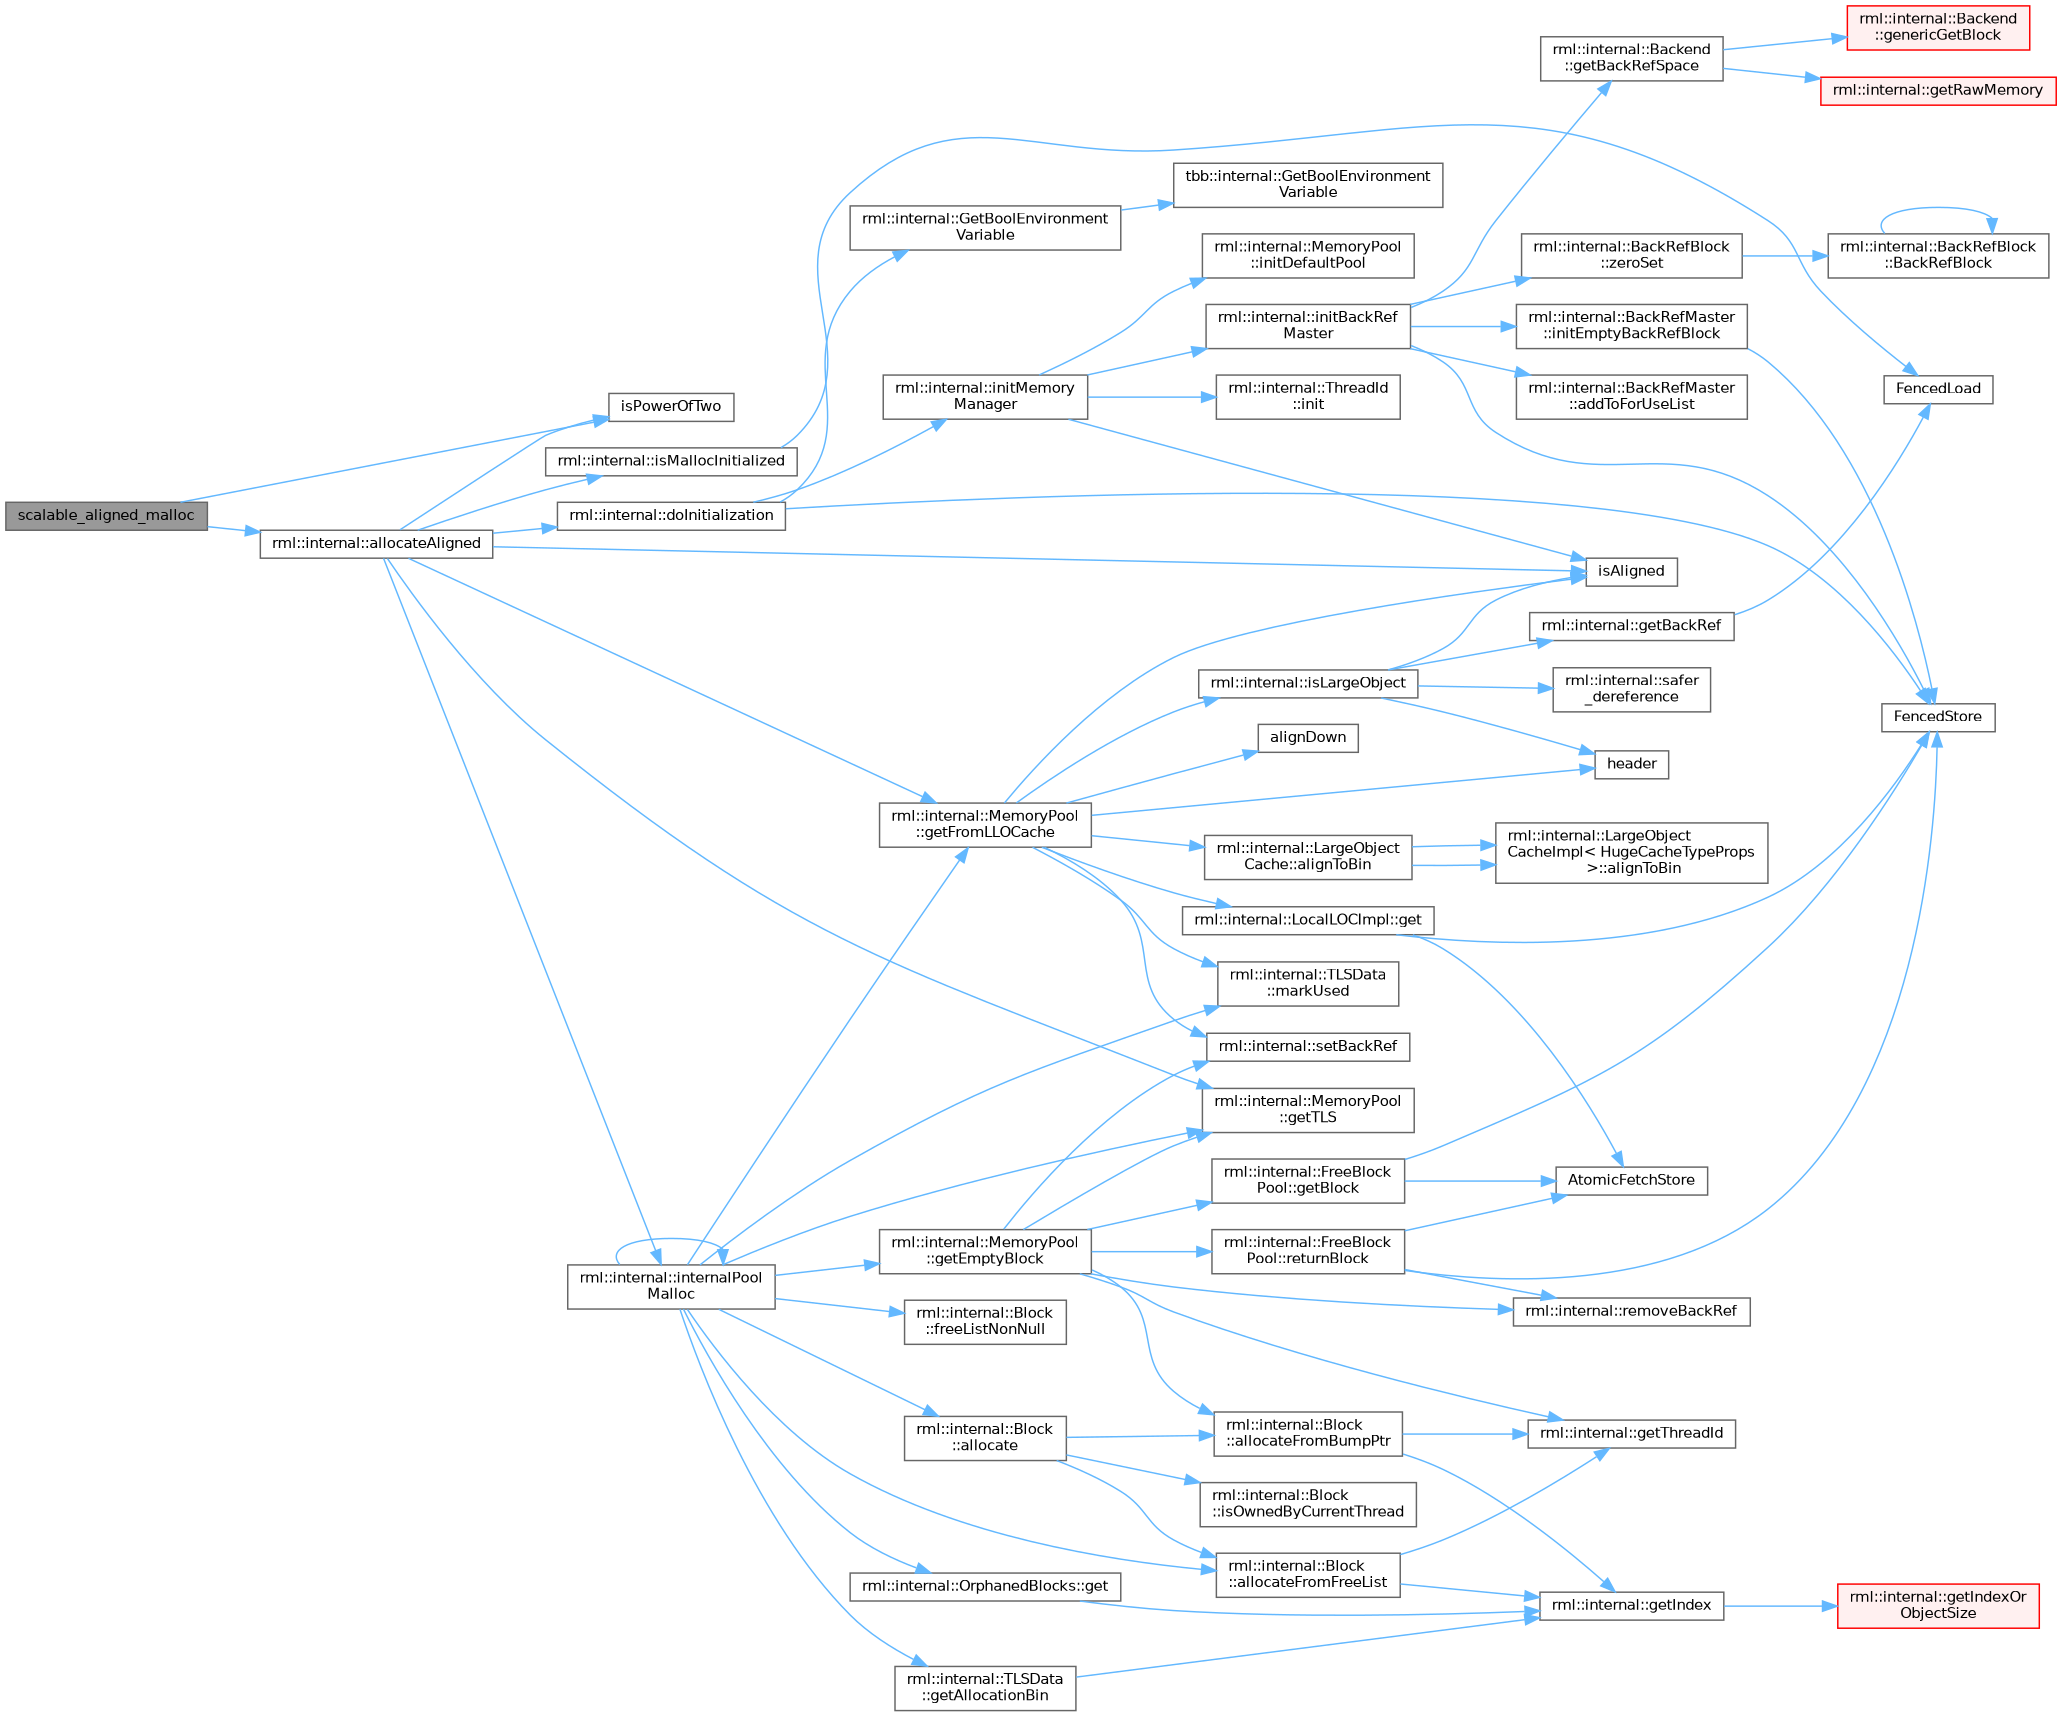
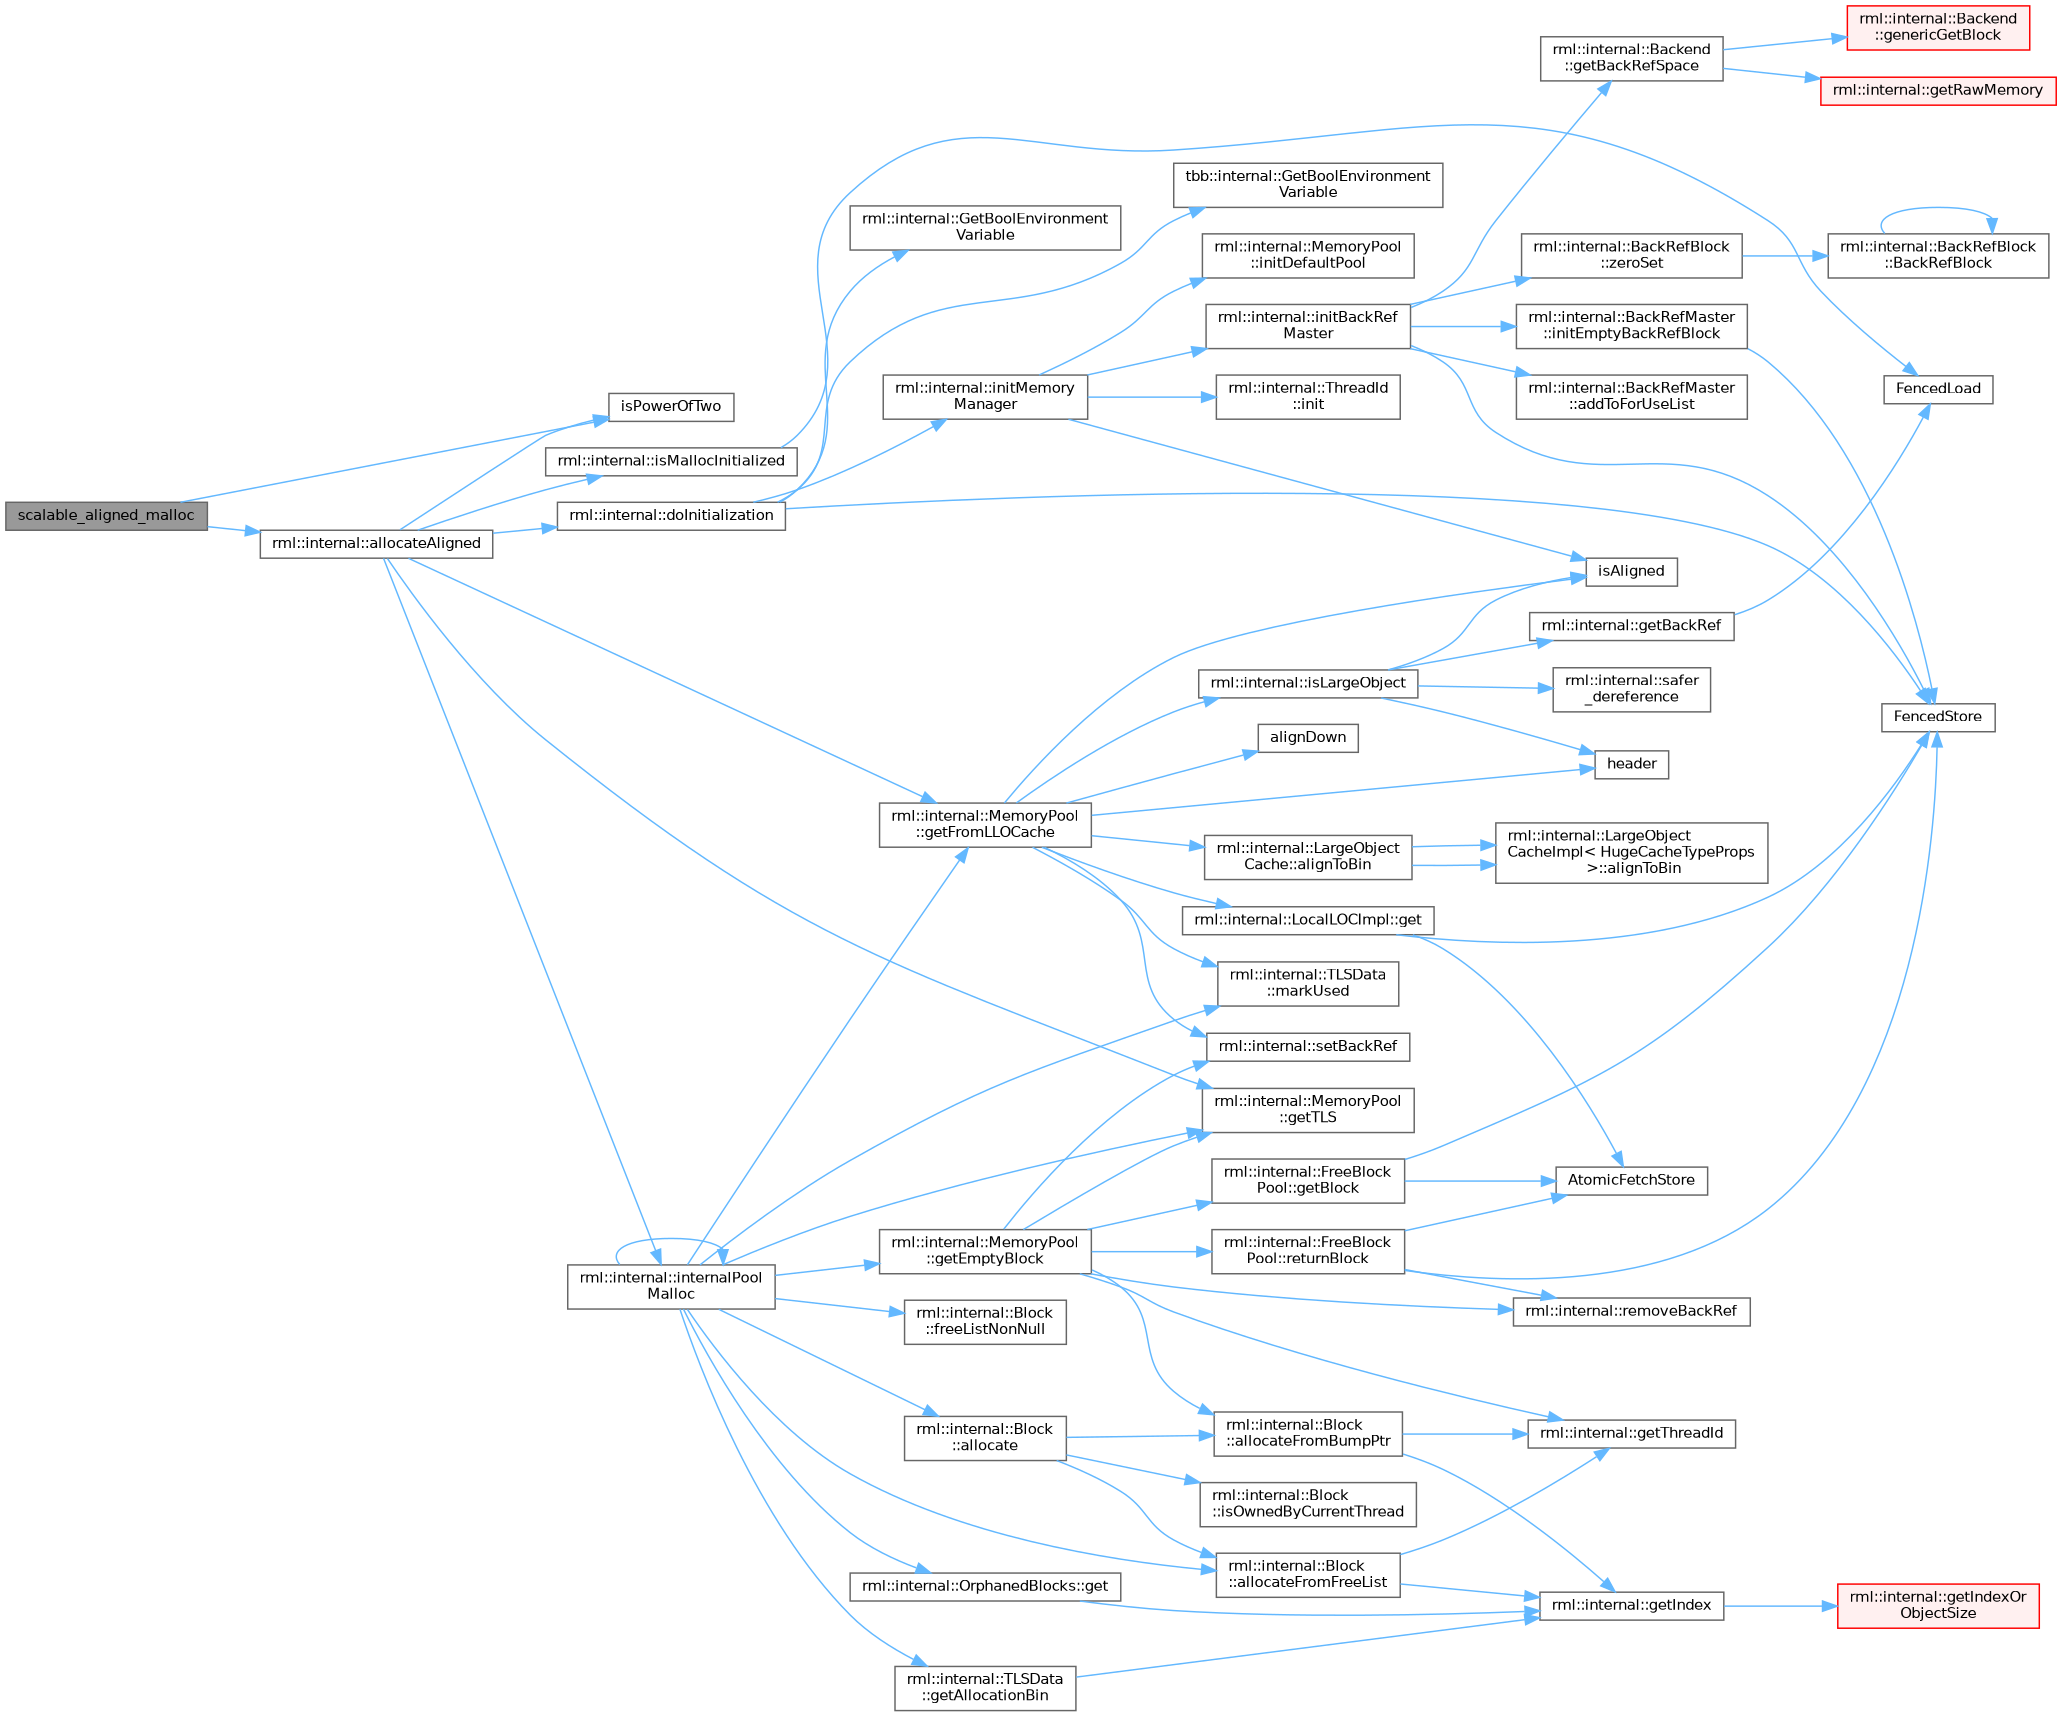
(1140, 208) -> (942, 310)
(1032, 559) -> none
